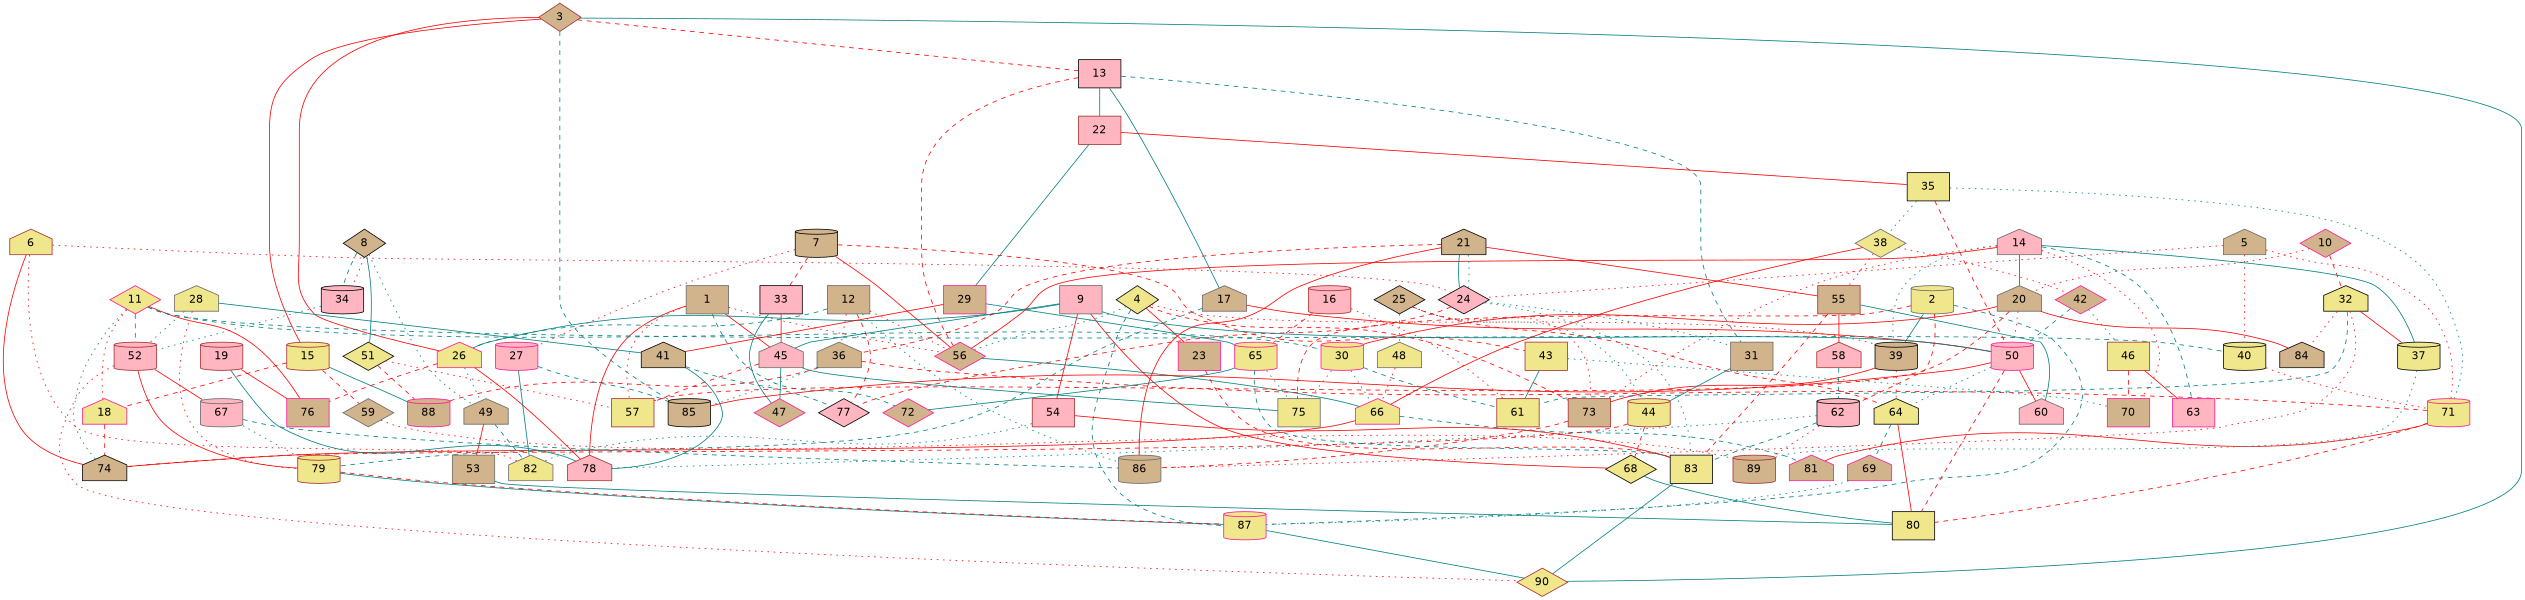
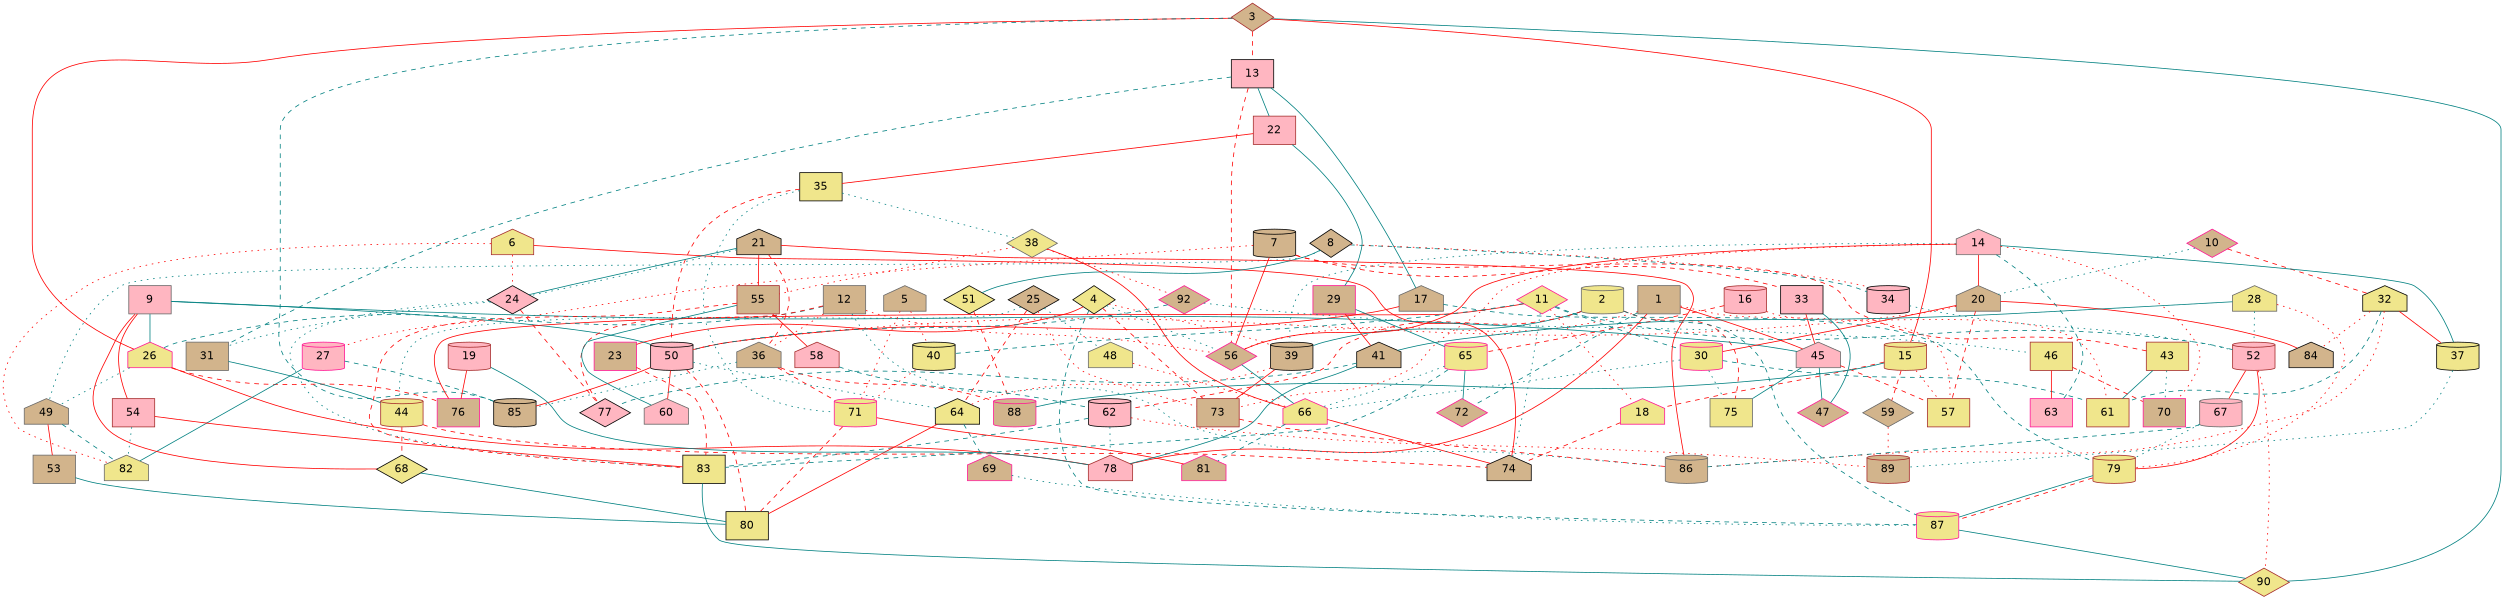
(2171, 268) -> (2106, 269)
(1891, 269) -> none
(2081, 300) -> (1184, 300)
(2012, 356) -> (672, 356)
(482, 381) -> (1927, 385)
(1278, 385) -> (1378, 389)
